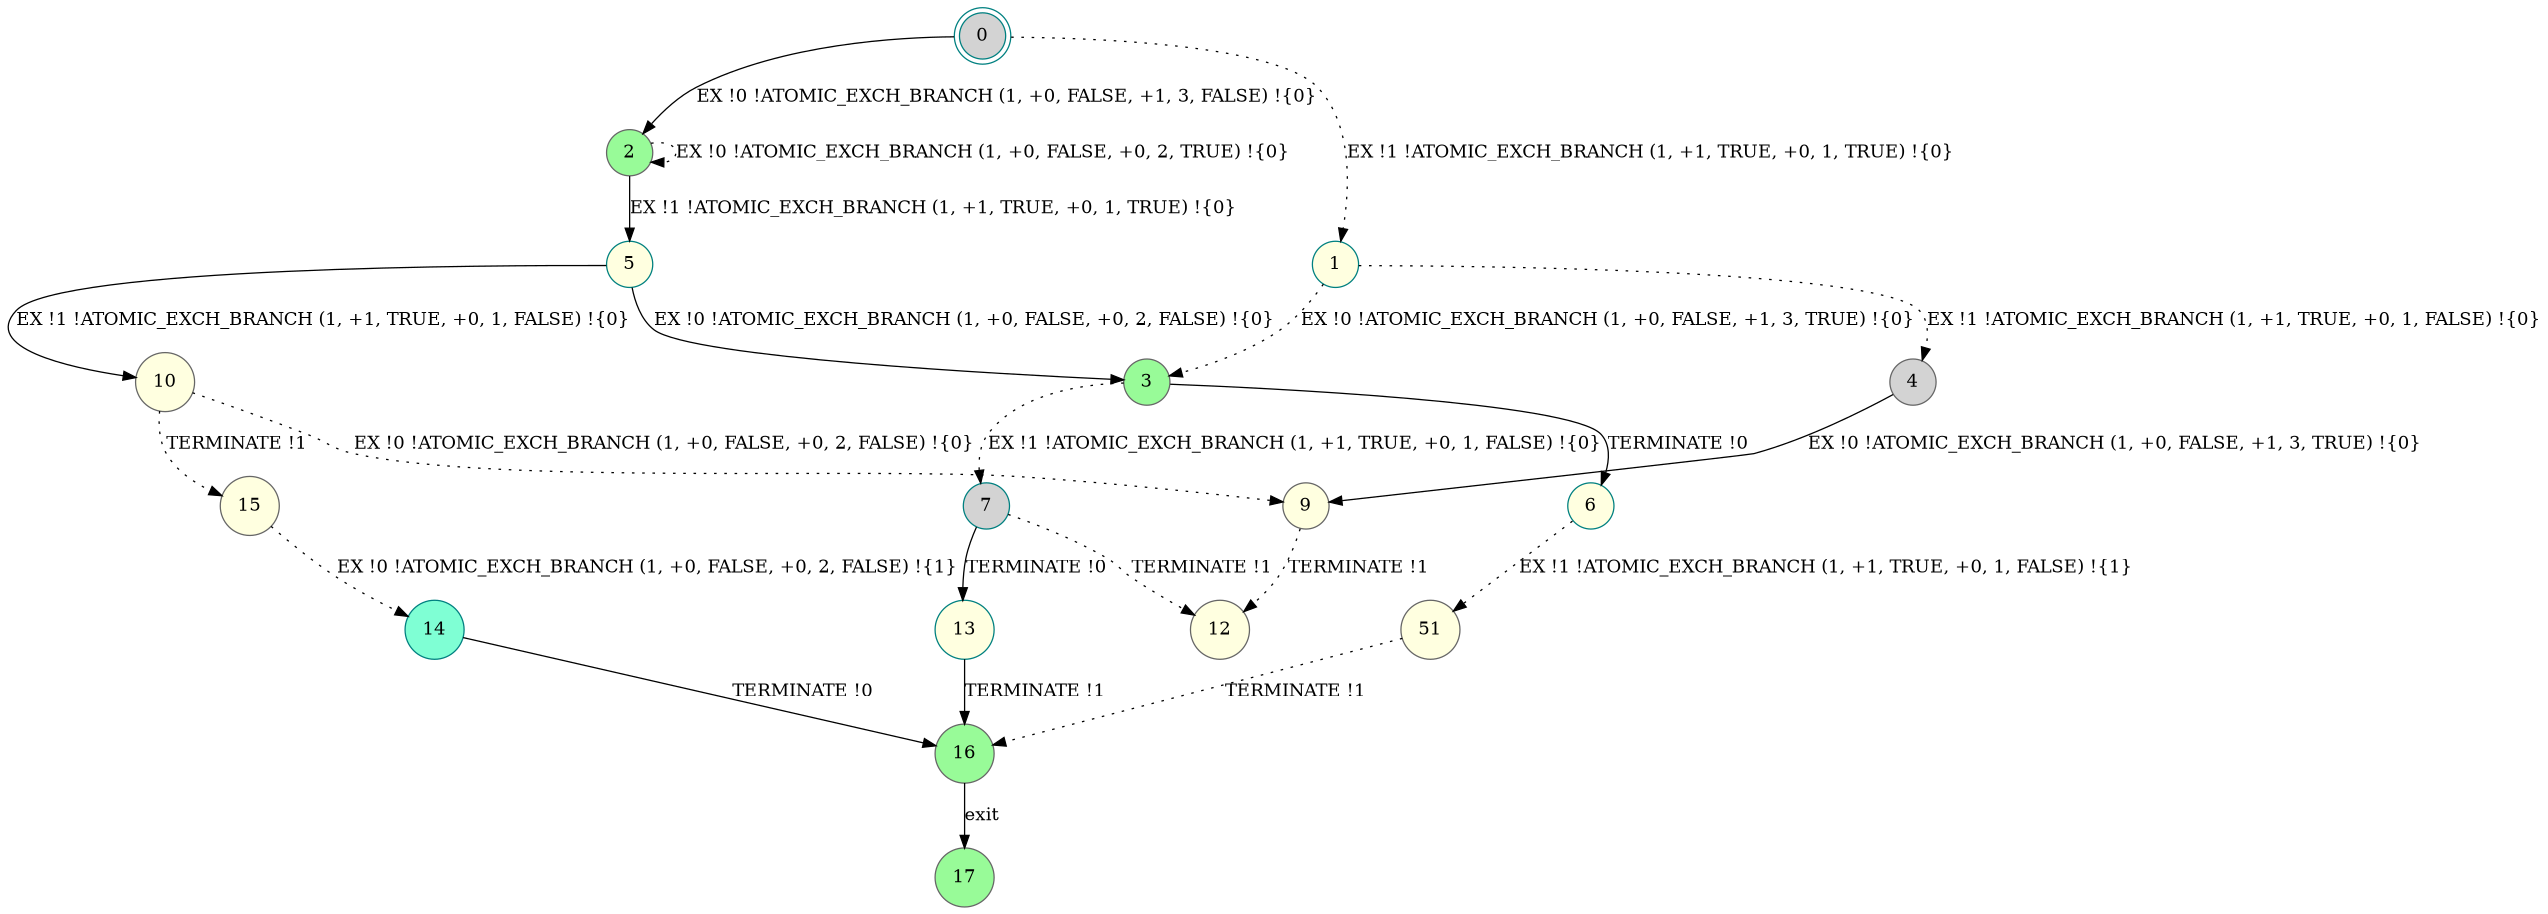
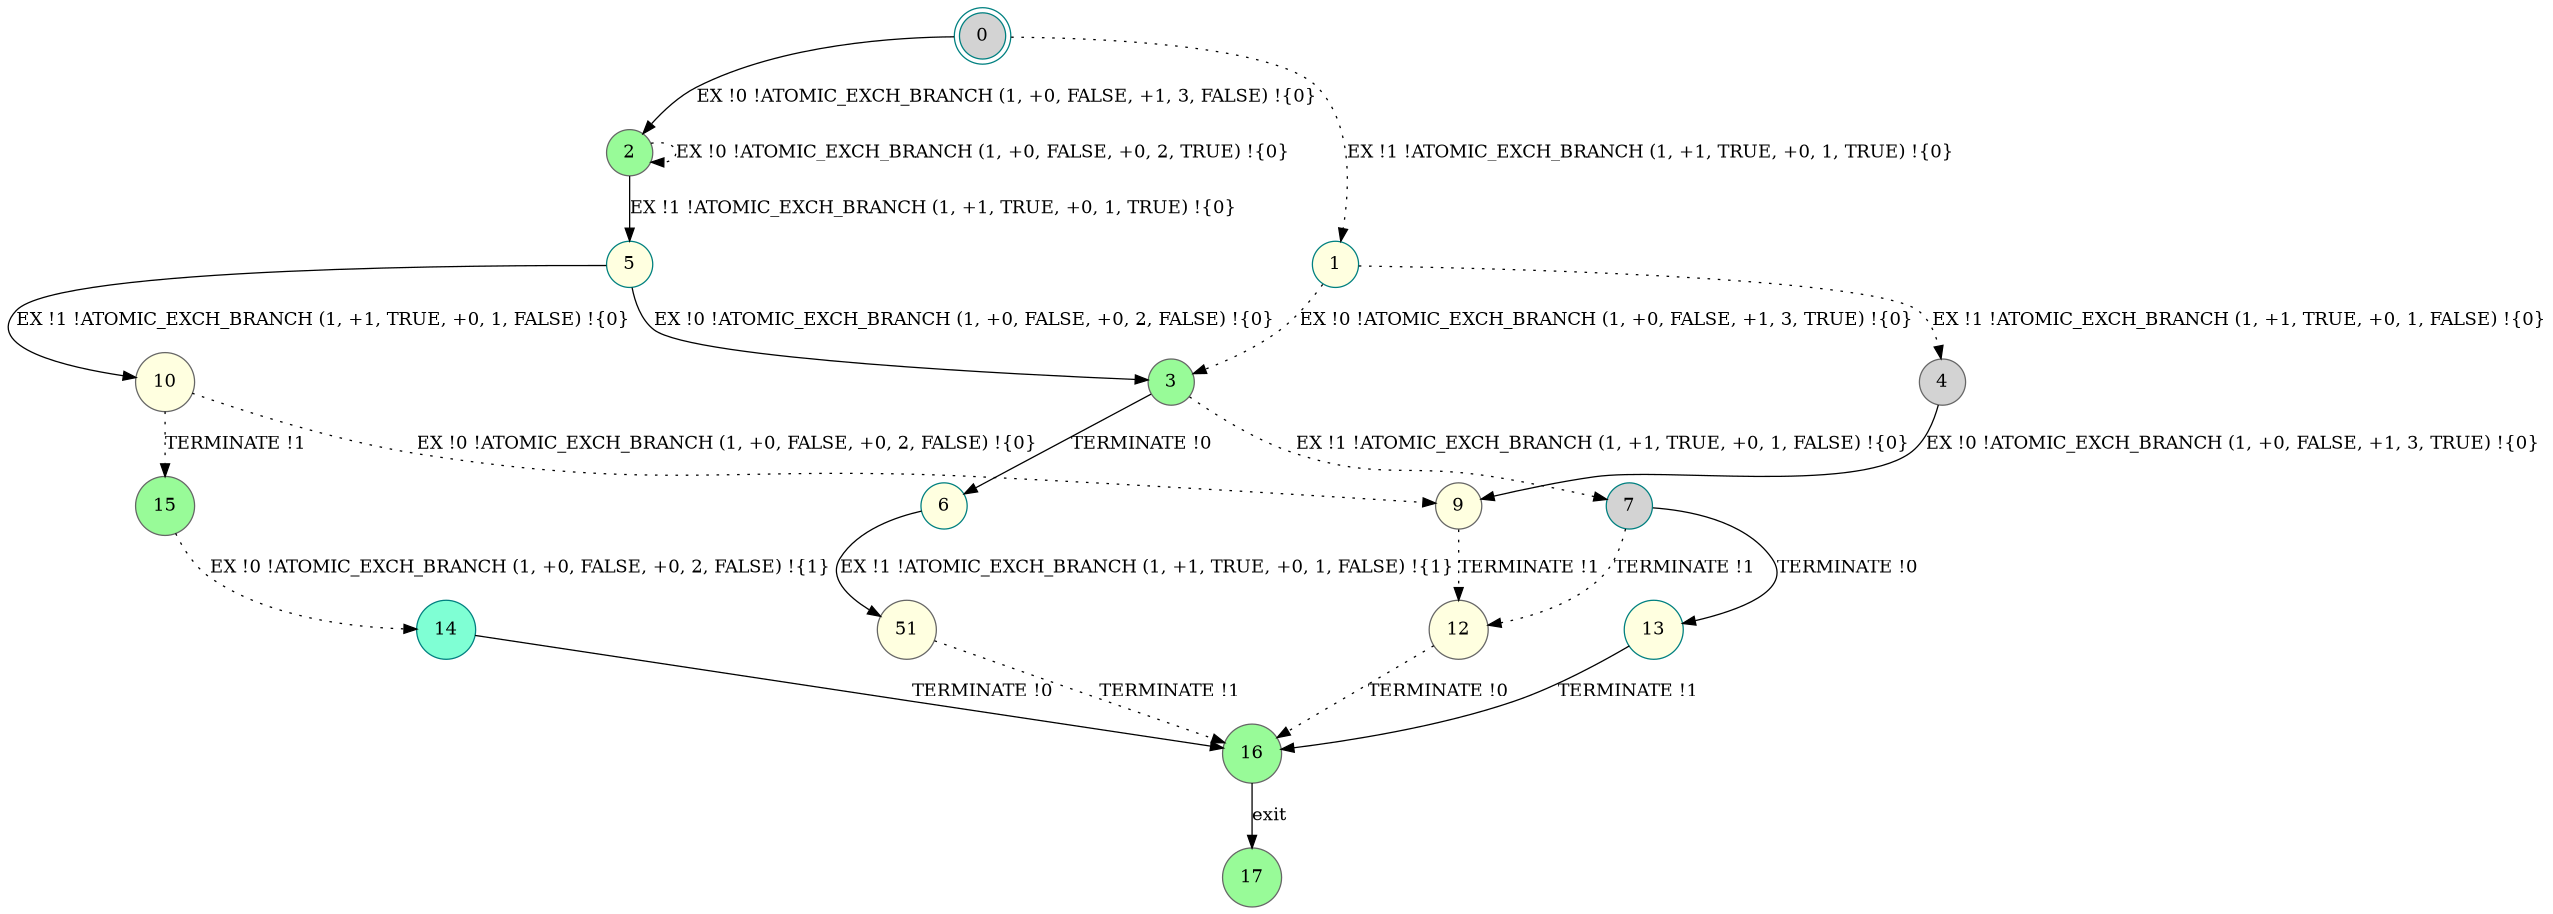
(250, 506) -> (165, 506)
(1518, 562) -> (850, 546)
none -> (1361, 688)
